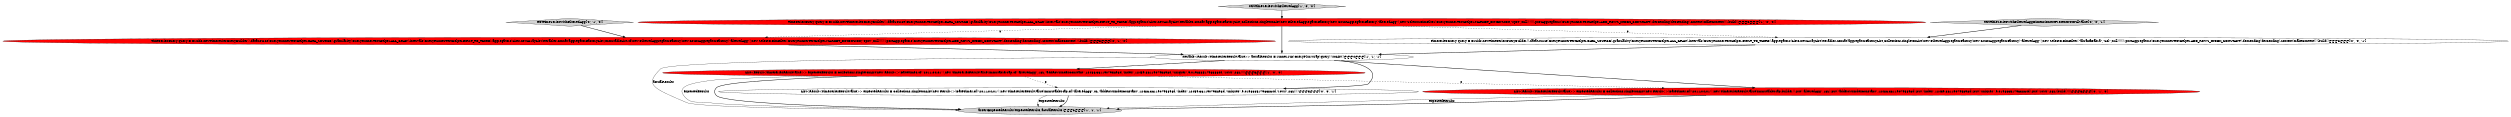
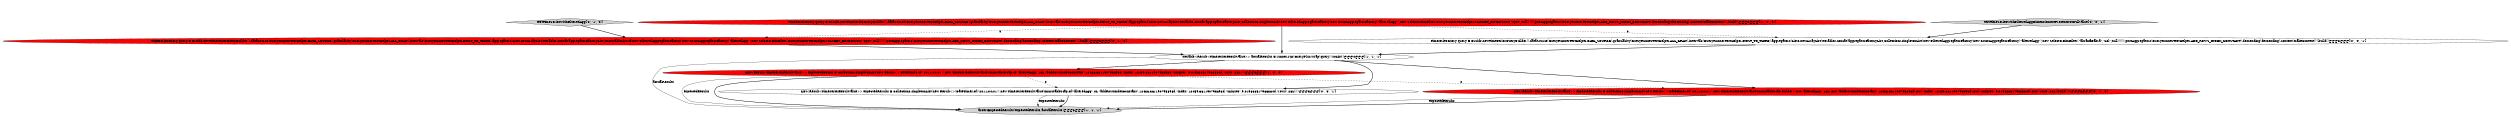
(1282, 6) -> none
